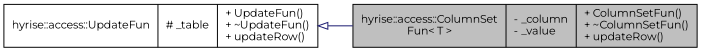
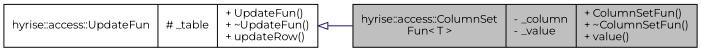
(624, 37) -> (607, 37)
